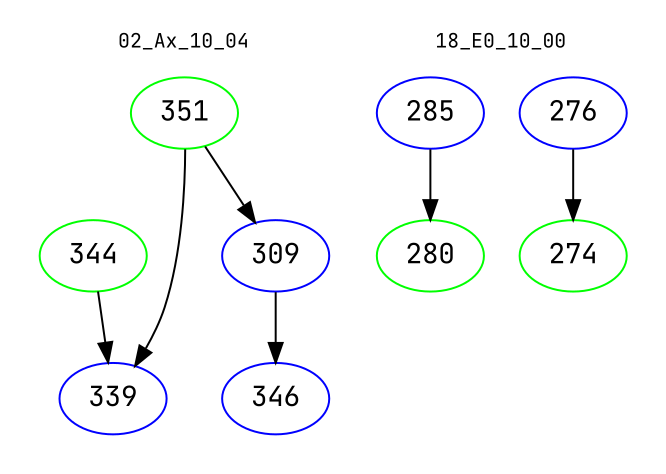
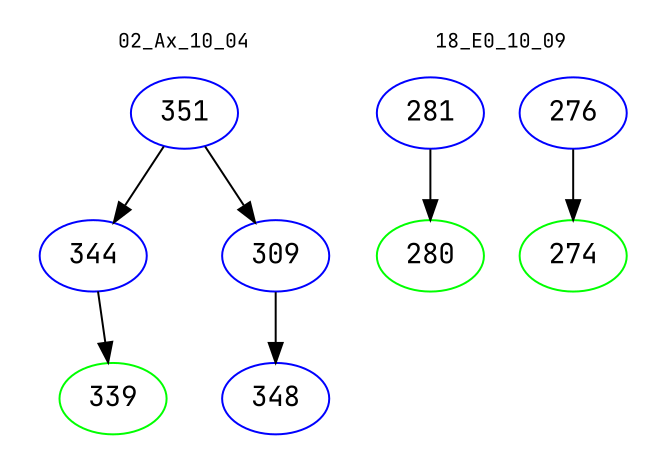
(502, 43) -> (502, 43)
(184, 113) -> (184, 113)
(430, 113) -> (430, 113)
(177, 251) -> (144, 176)
(93, 256) -> (93, 256)
(113, 399) -> (113, 399)
(276, 399) -> (276, 399)
